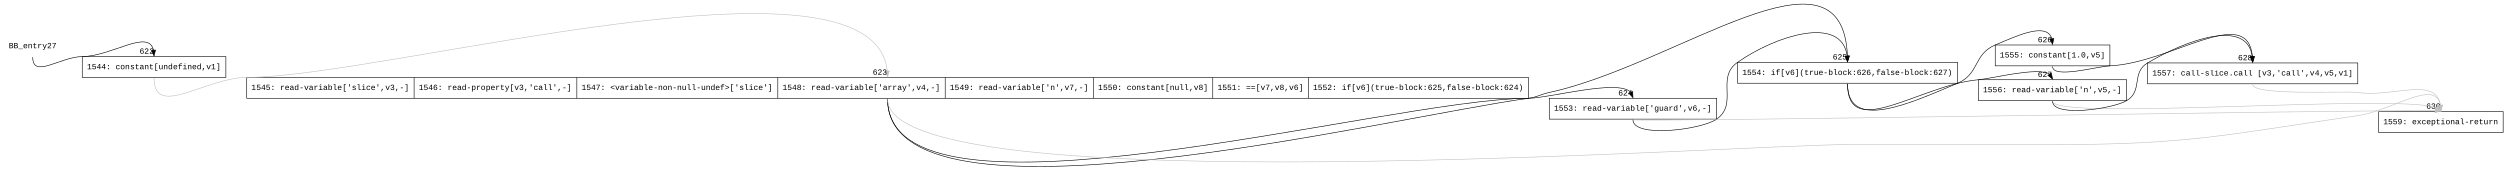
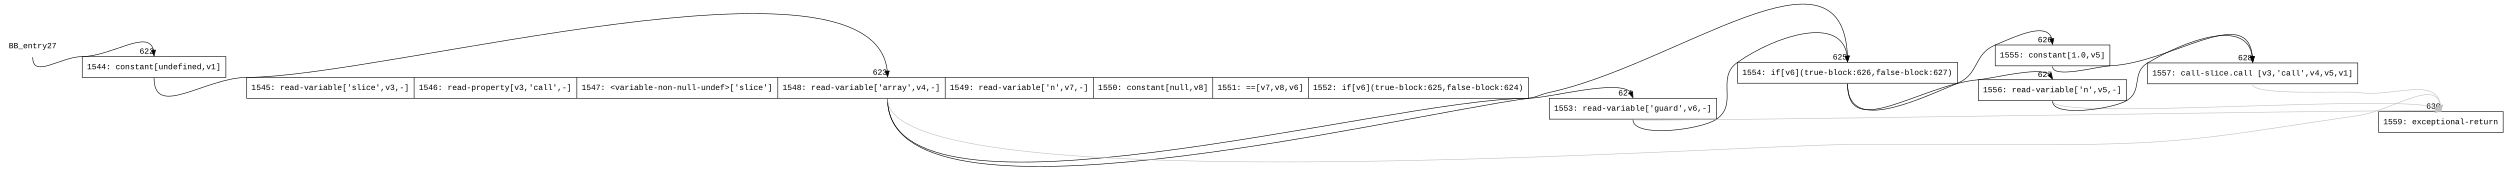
(524, 38) -> (524, 38)
